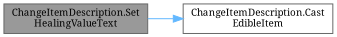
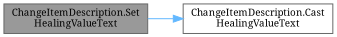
(258, 19) -> (258, 19)
